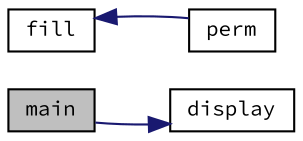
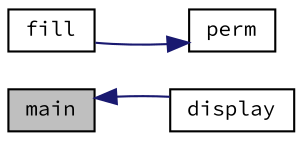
(153, 16) -> (131, 45)
(122, 124) -> (143, 96)
